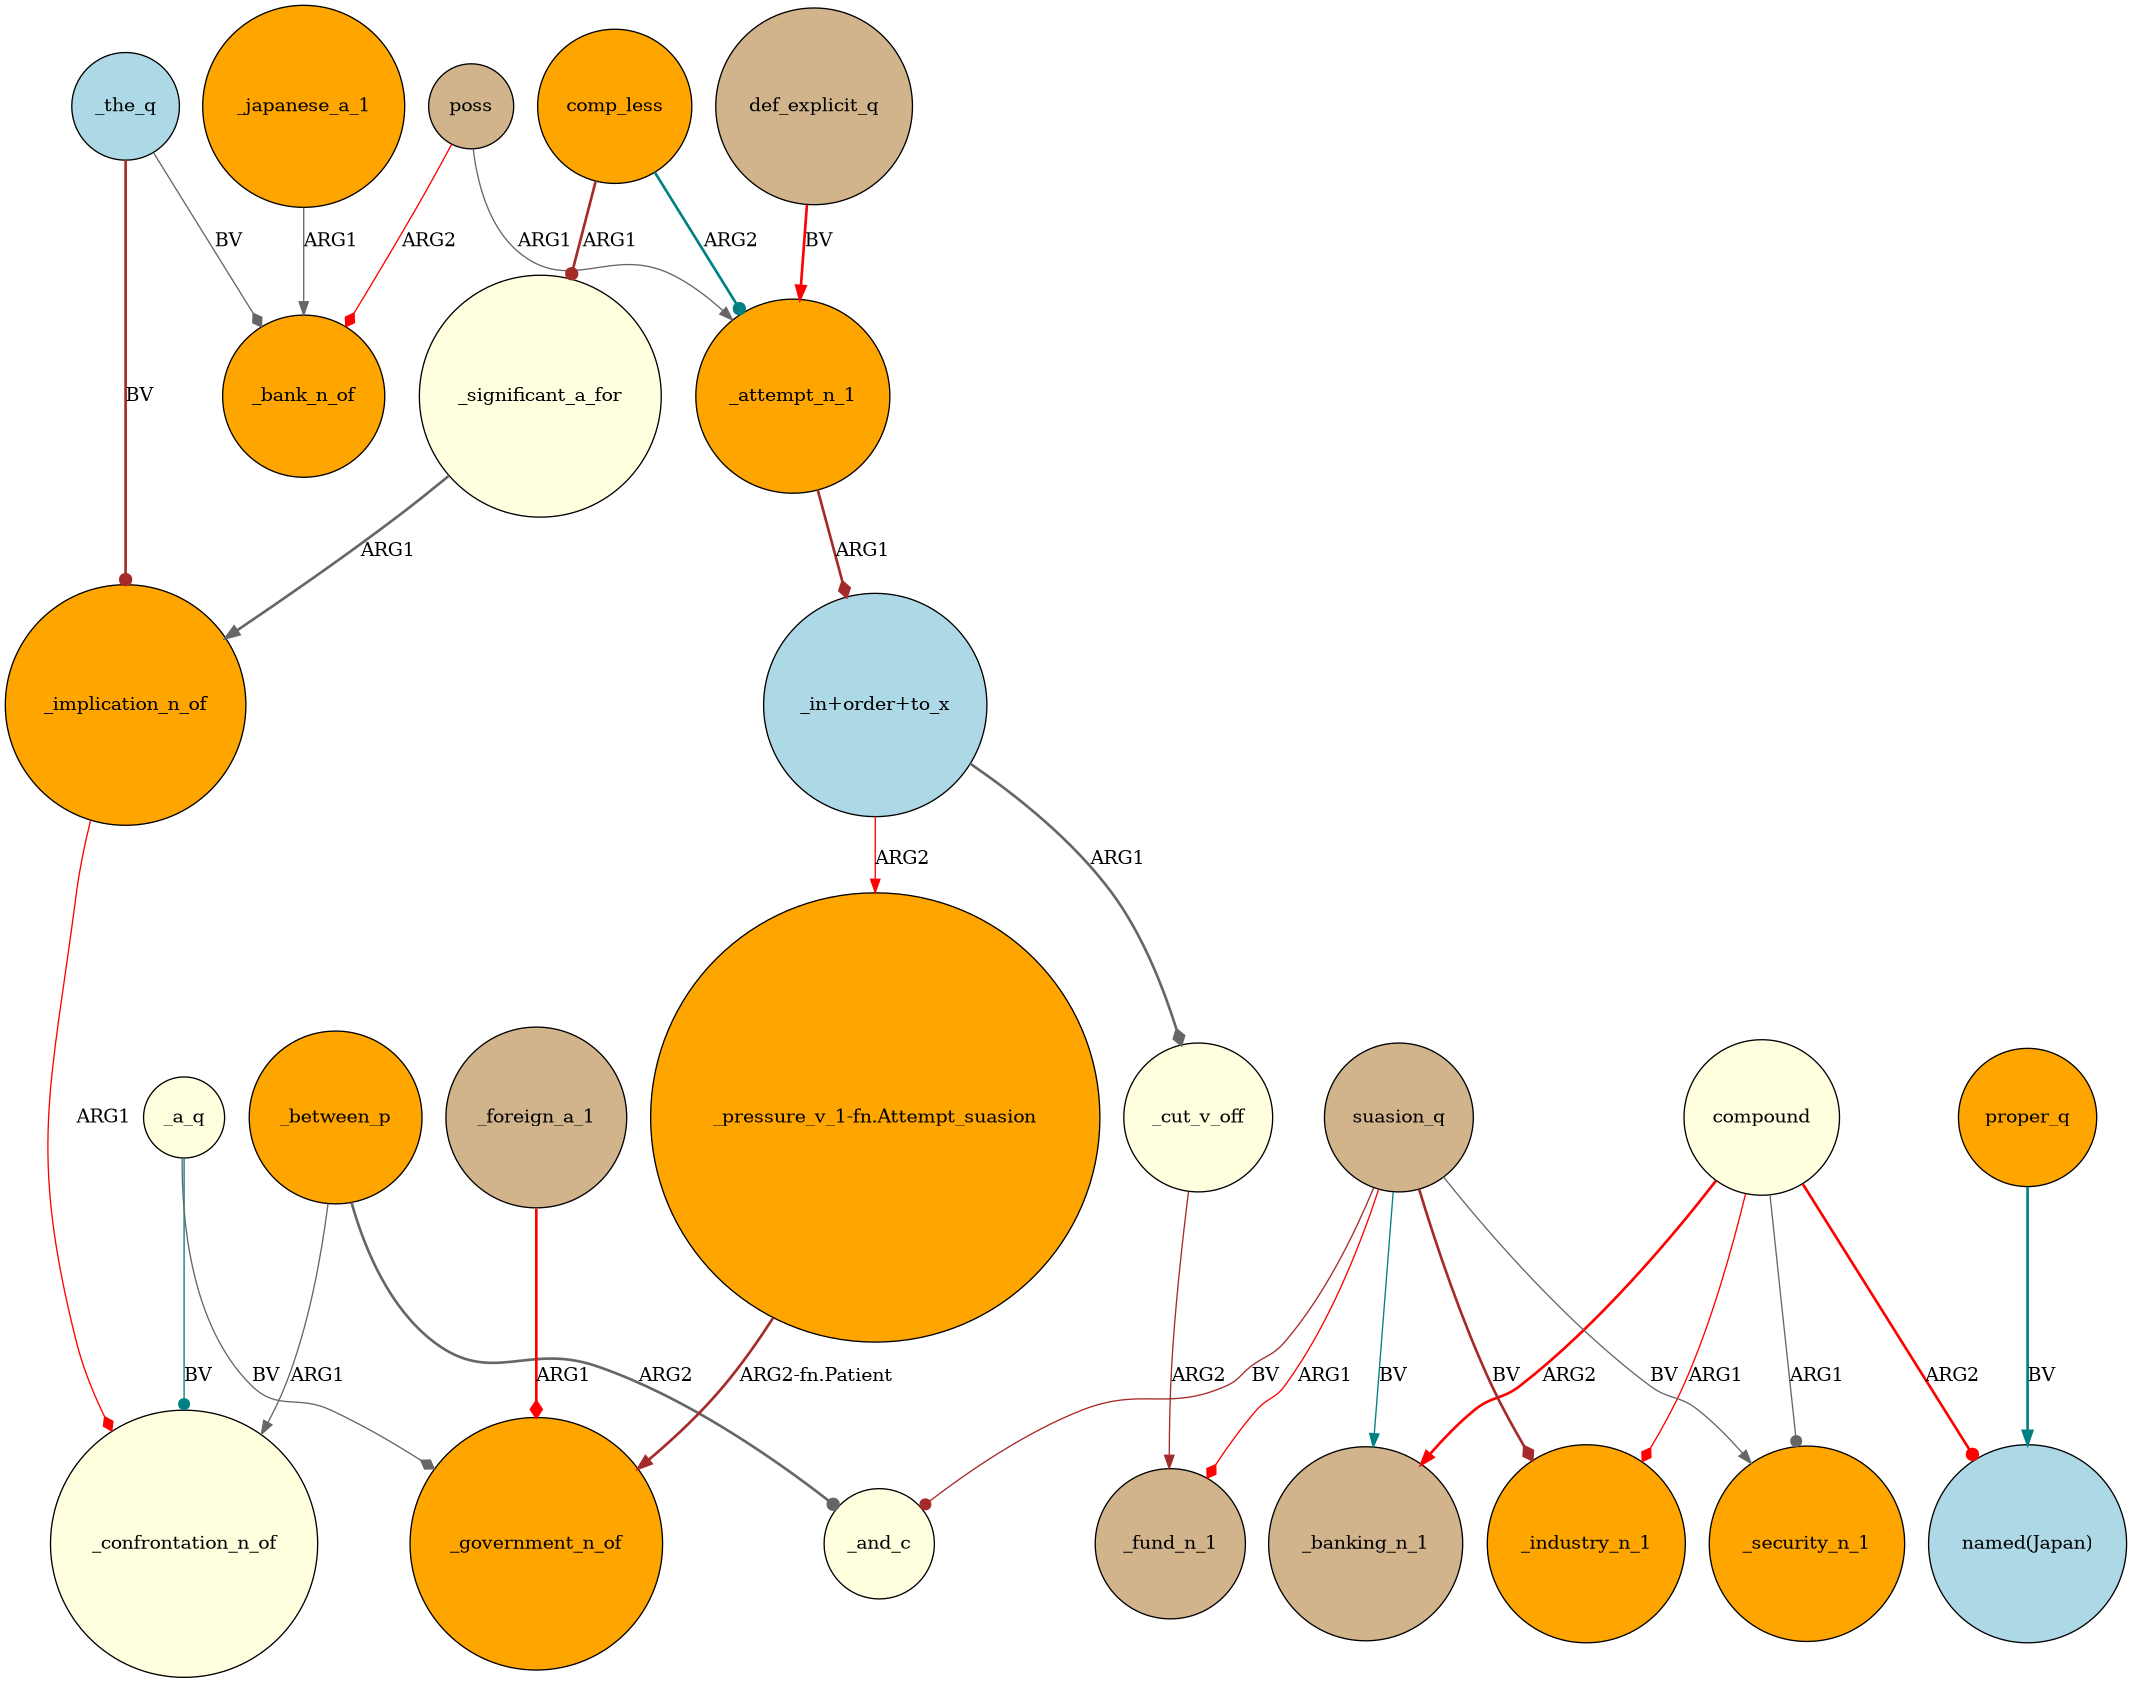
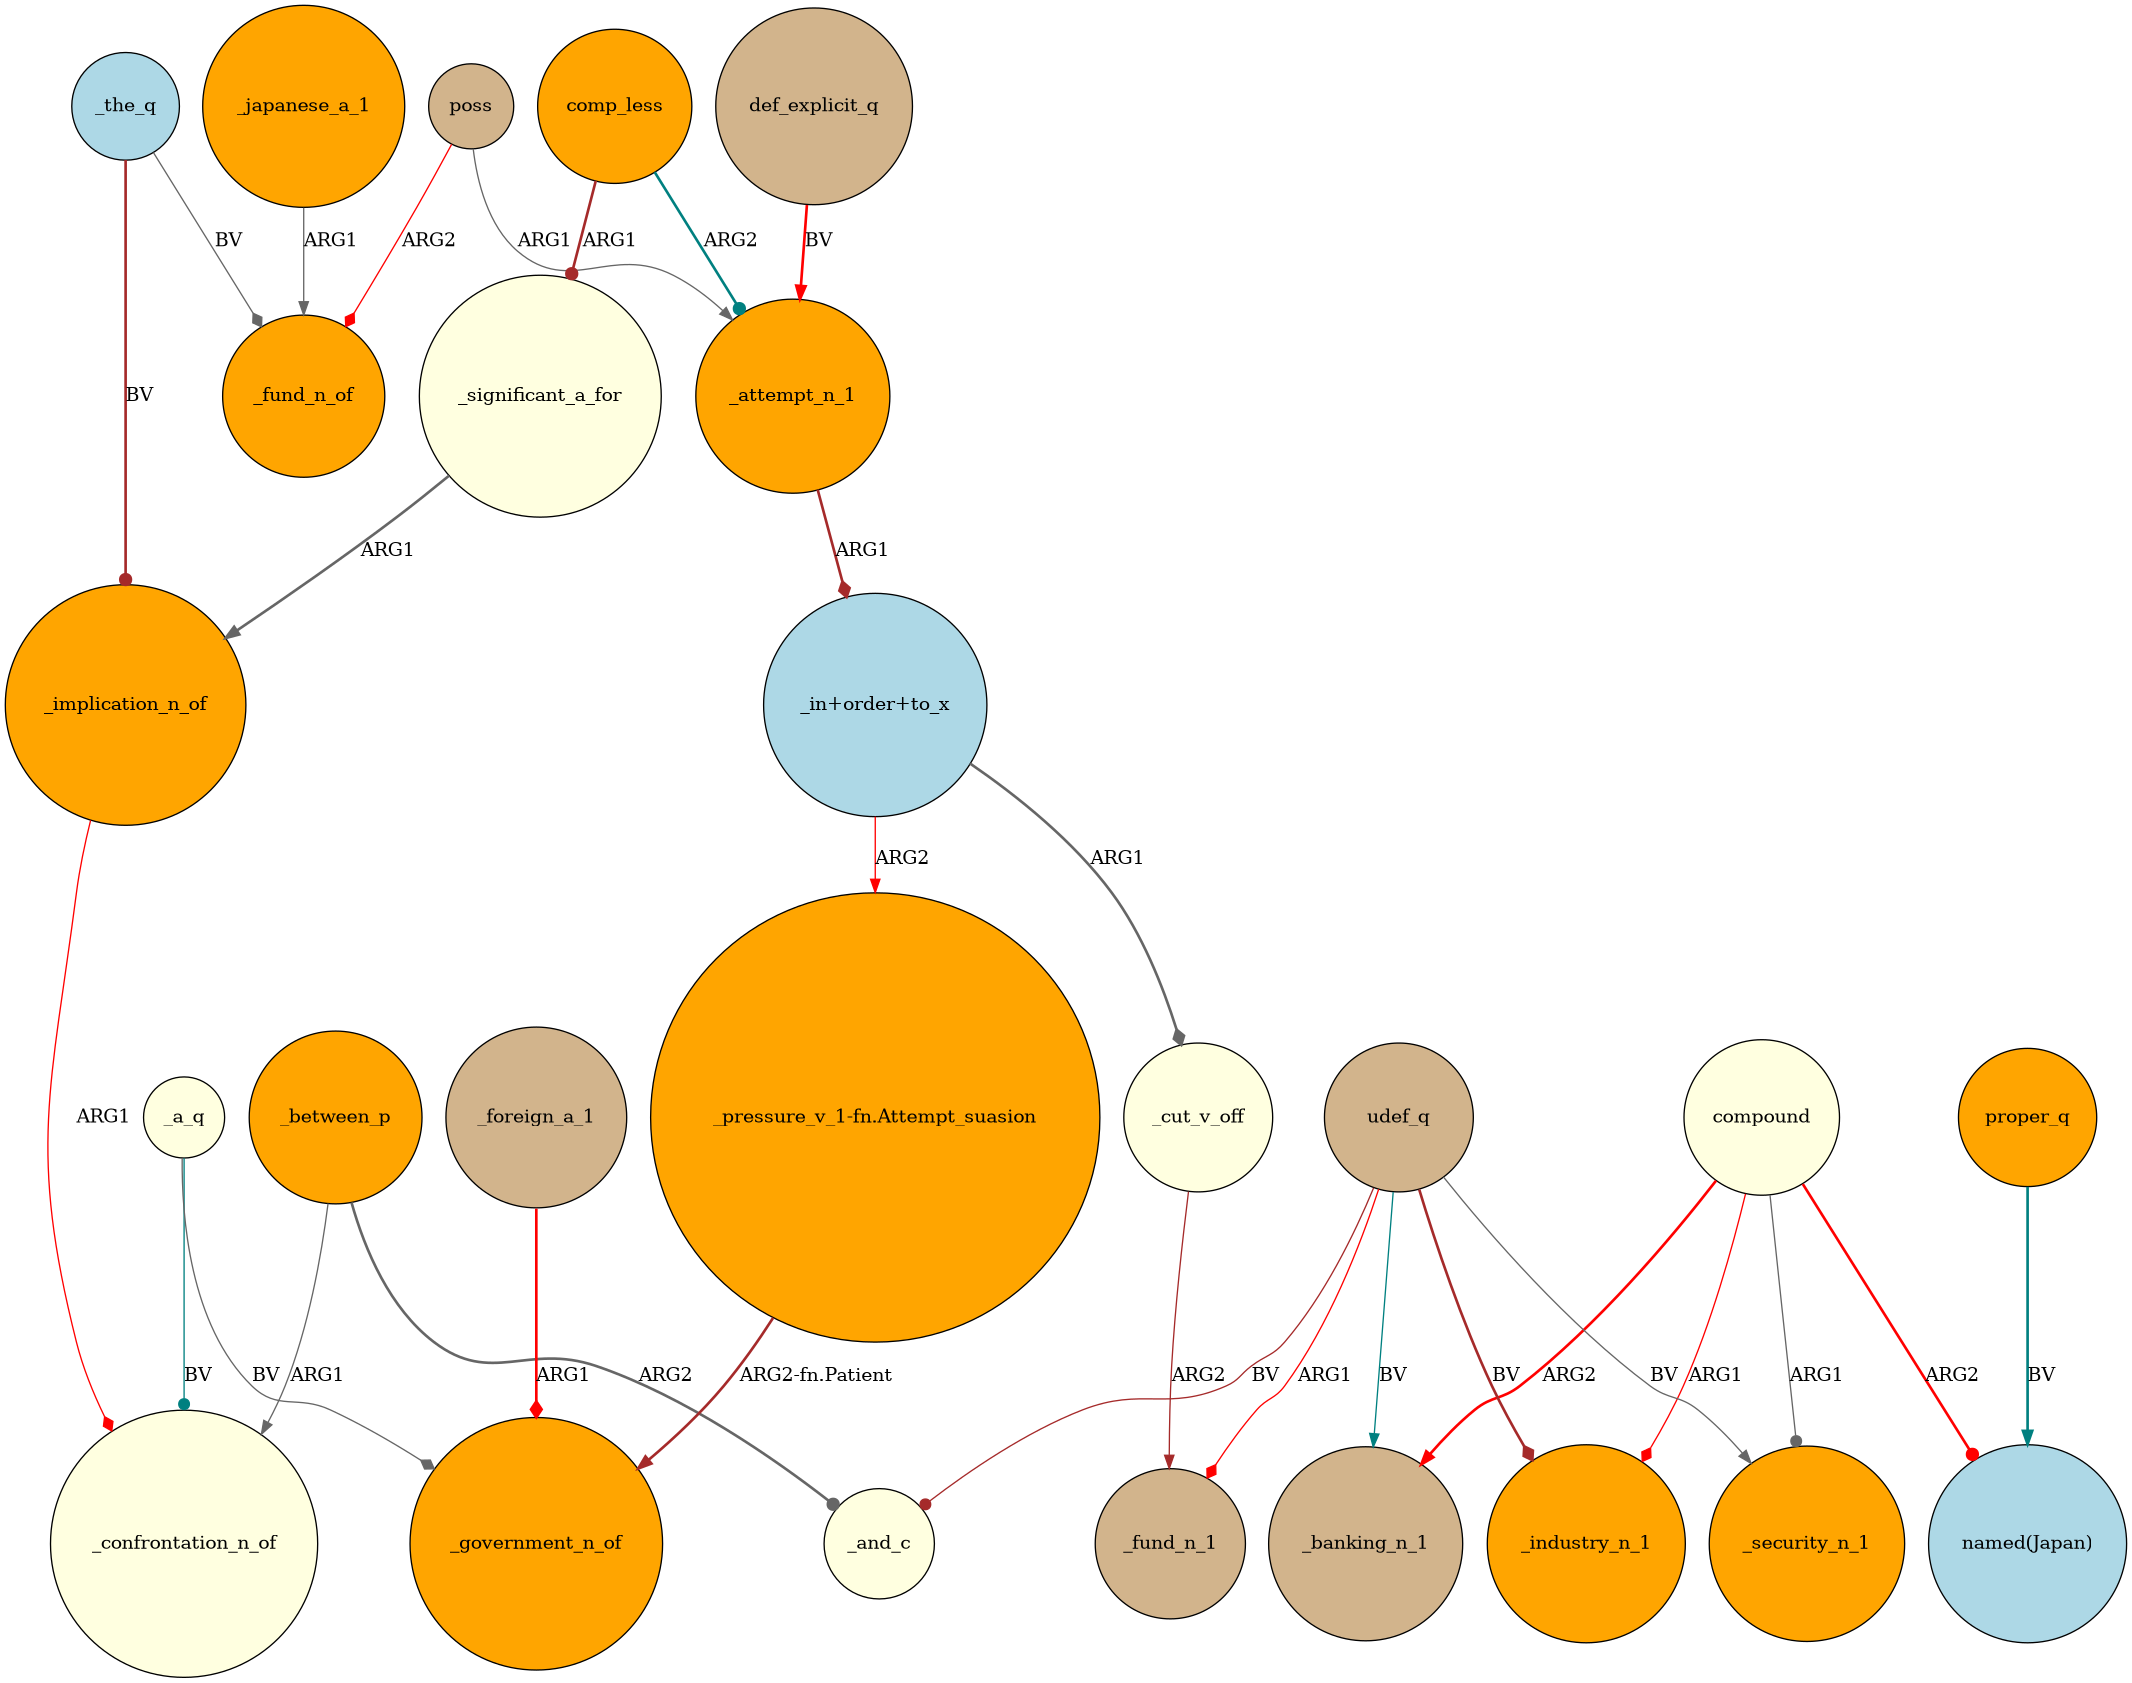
(304, 396) -> (304, 396)
(1399, 1117) -> (1399, 1117)
